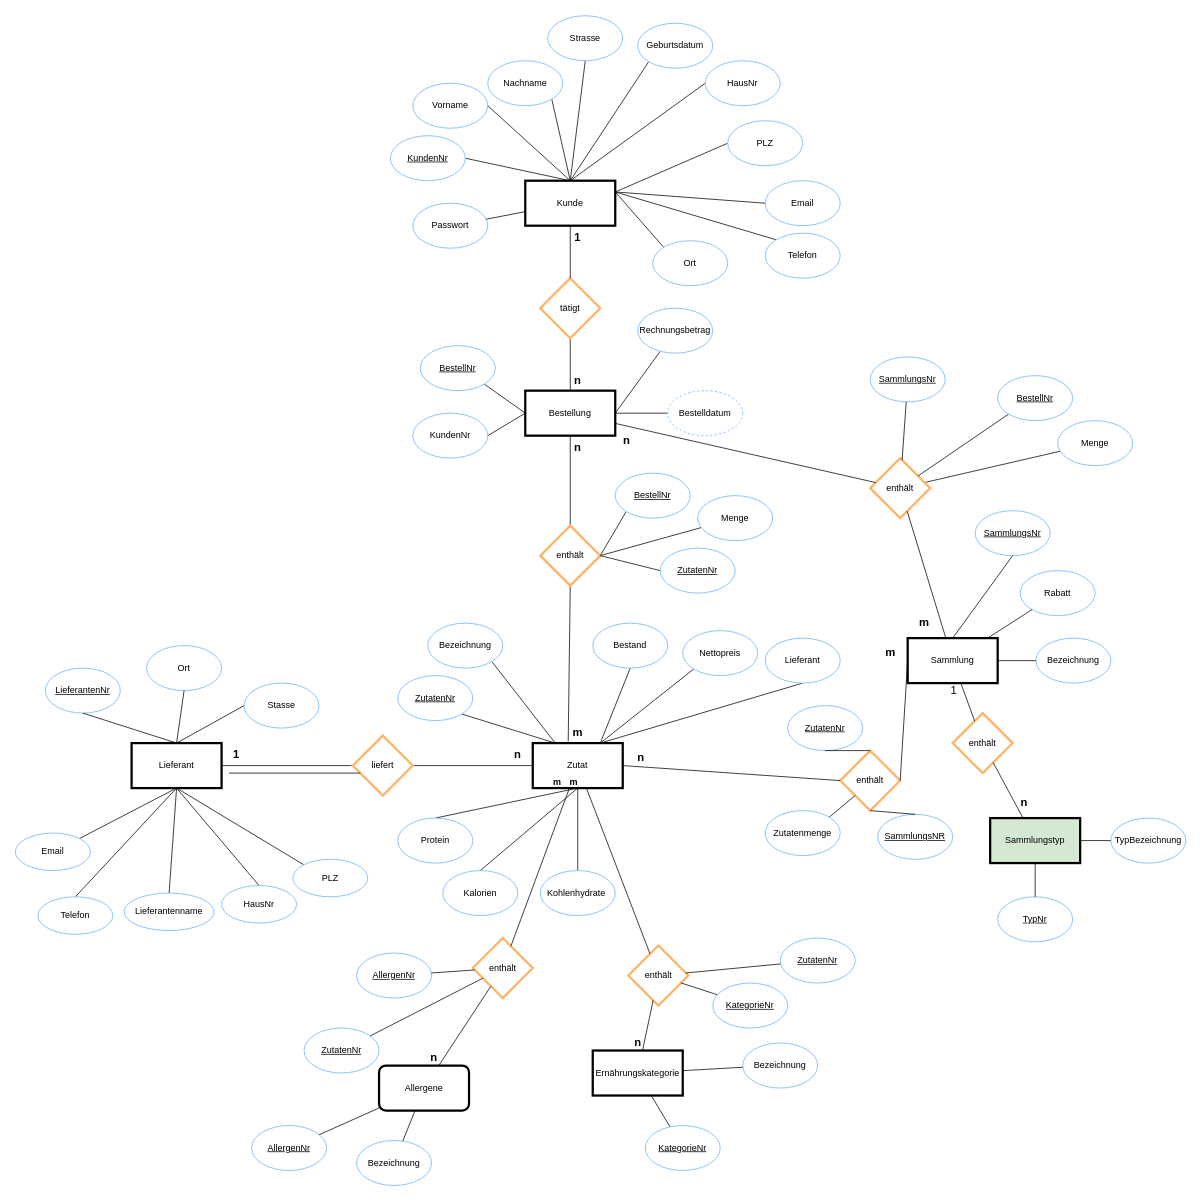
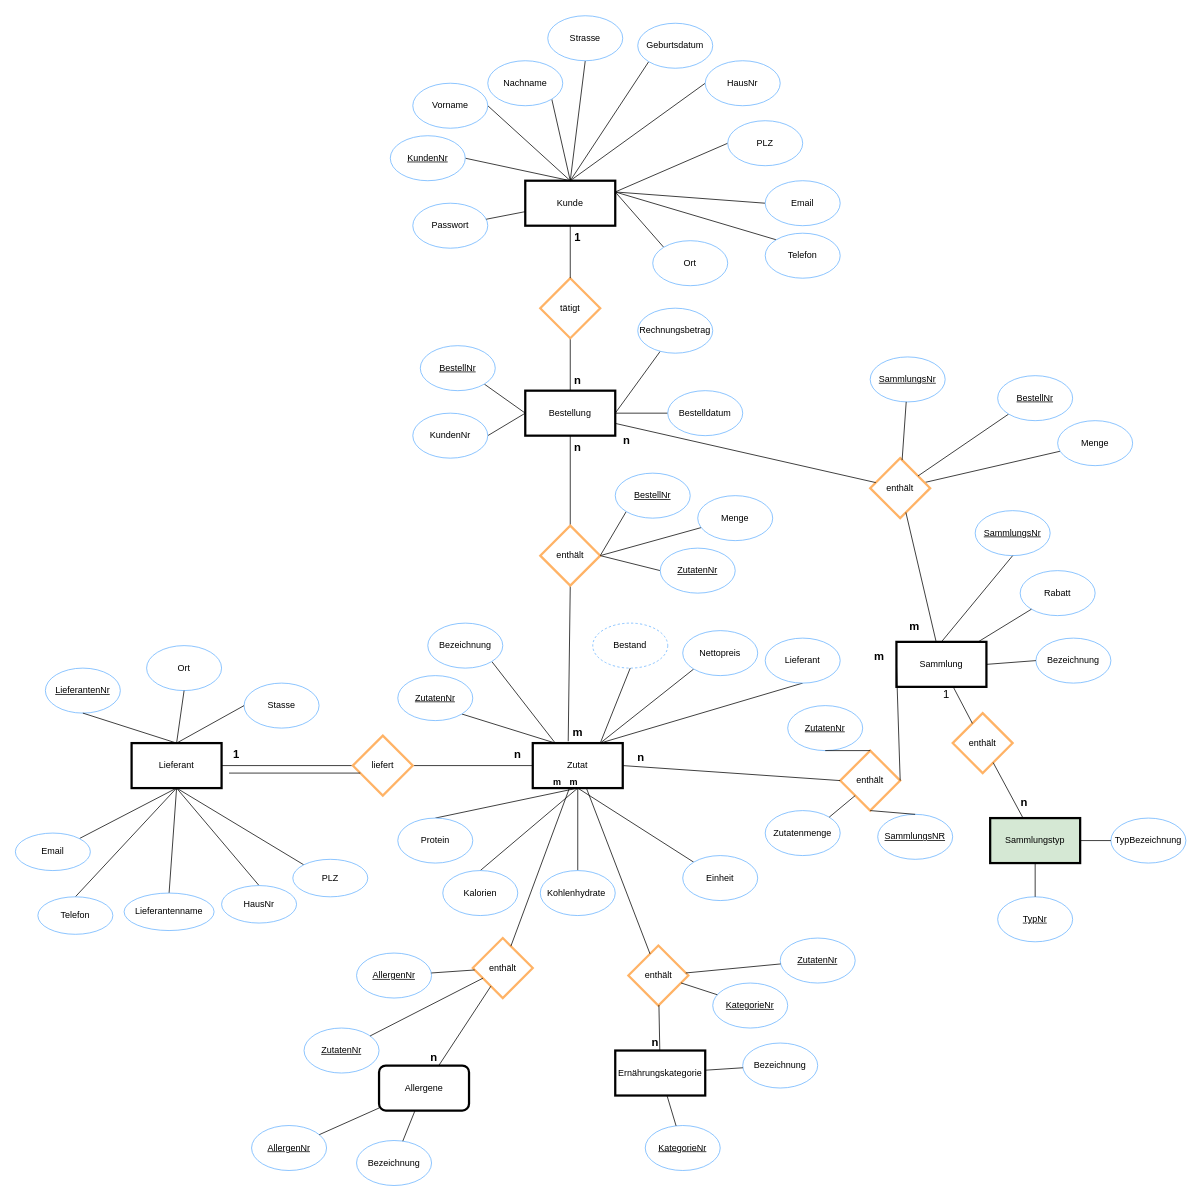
(705, 413) -> (705, 413)
(630, 645) -> (630, 645)
(953, 660) -> (942, 664)
none -> (636, 825)
none -> (720, 878)
(638, 1073) -> (660, 1073)
